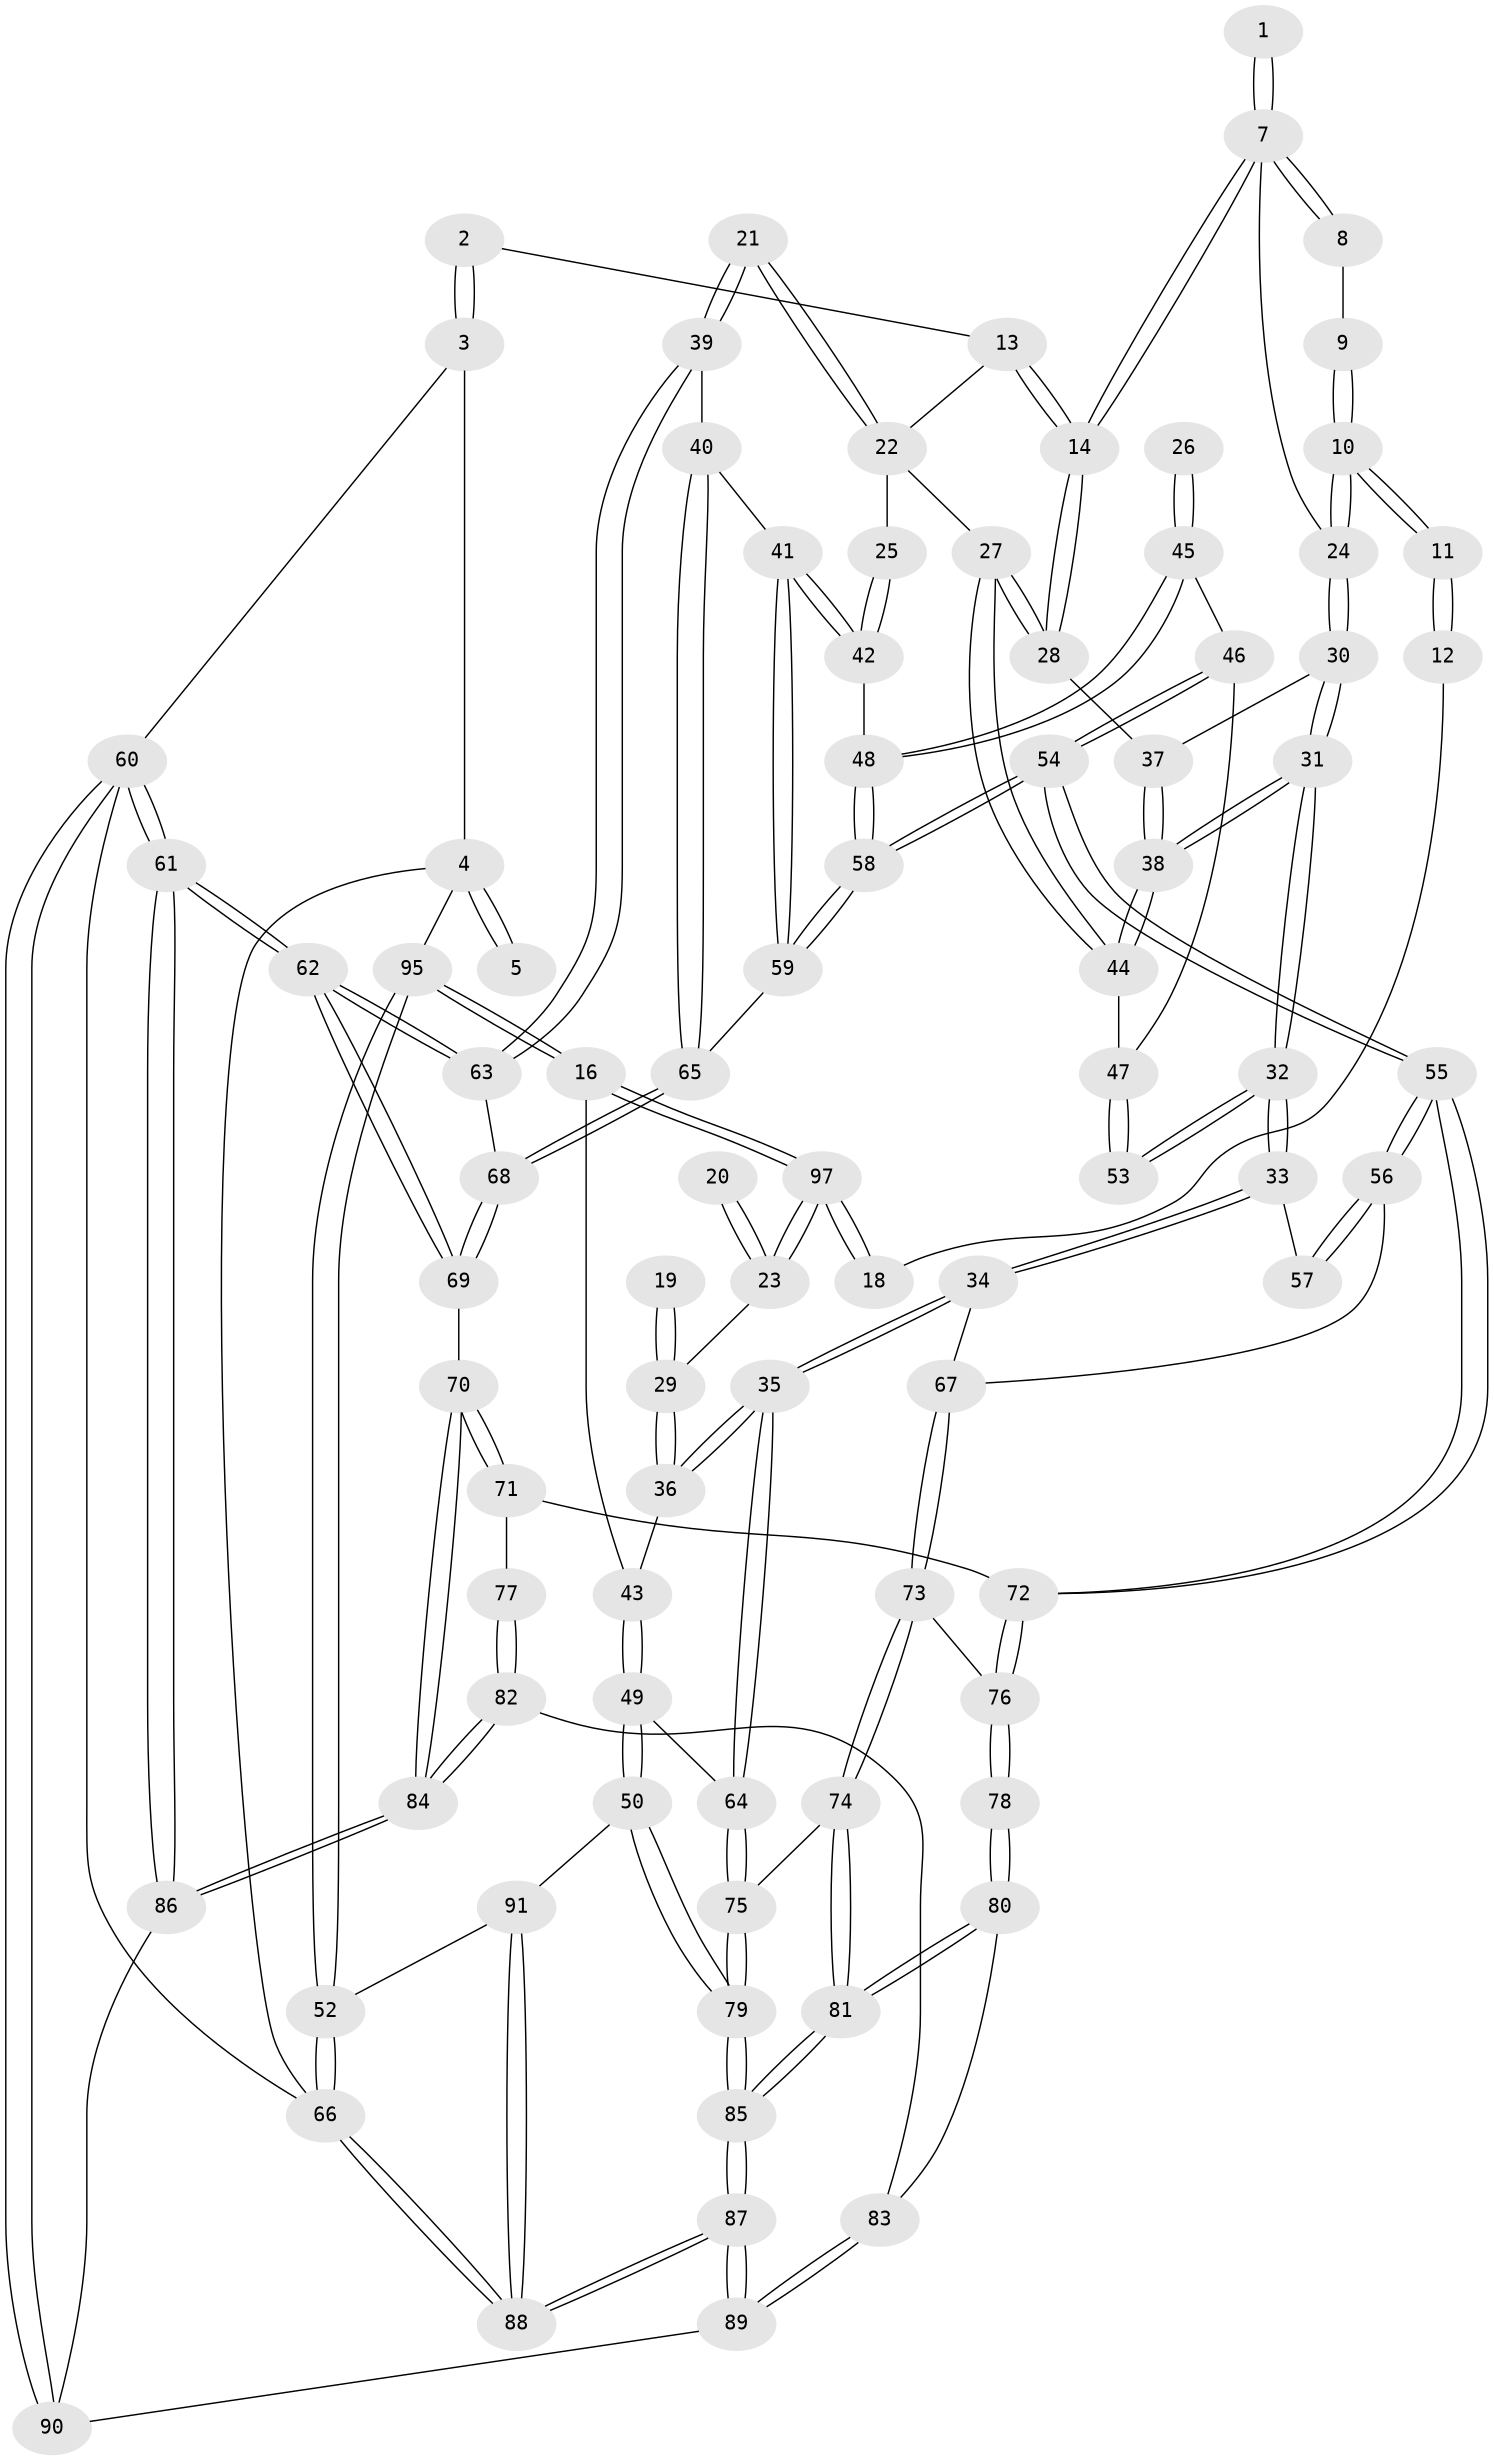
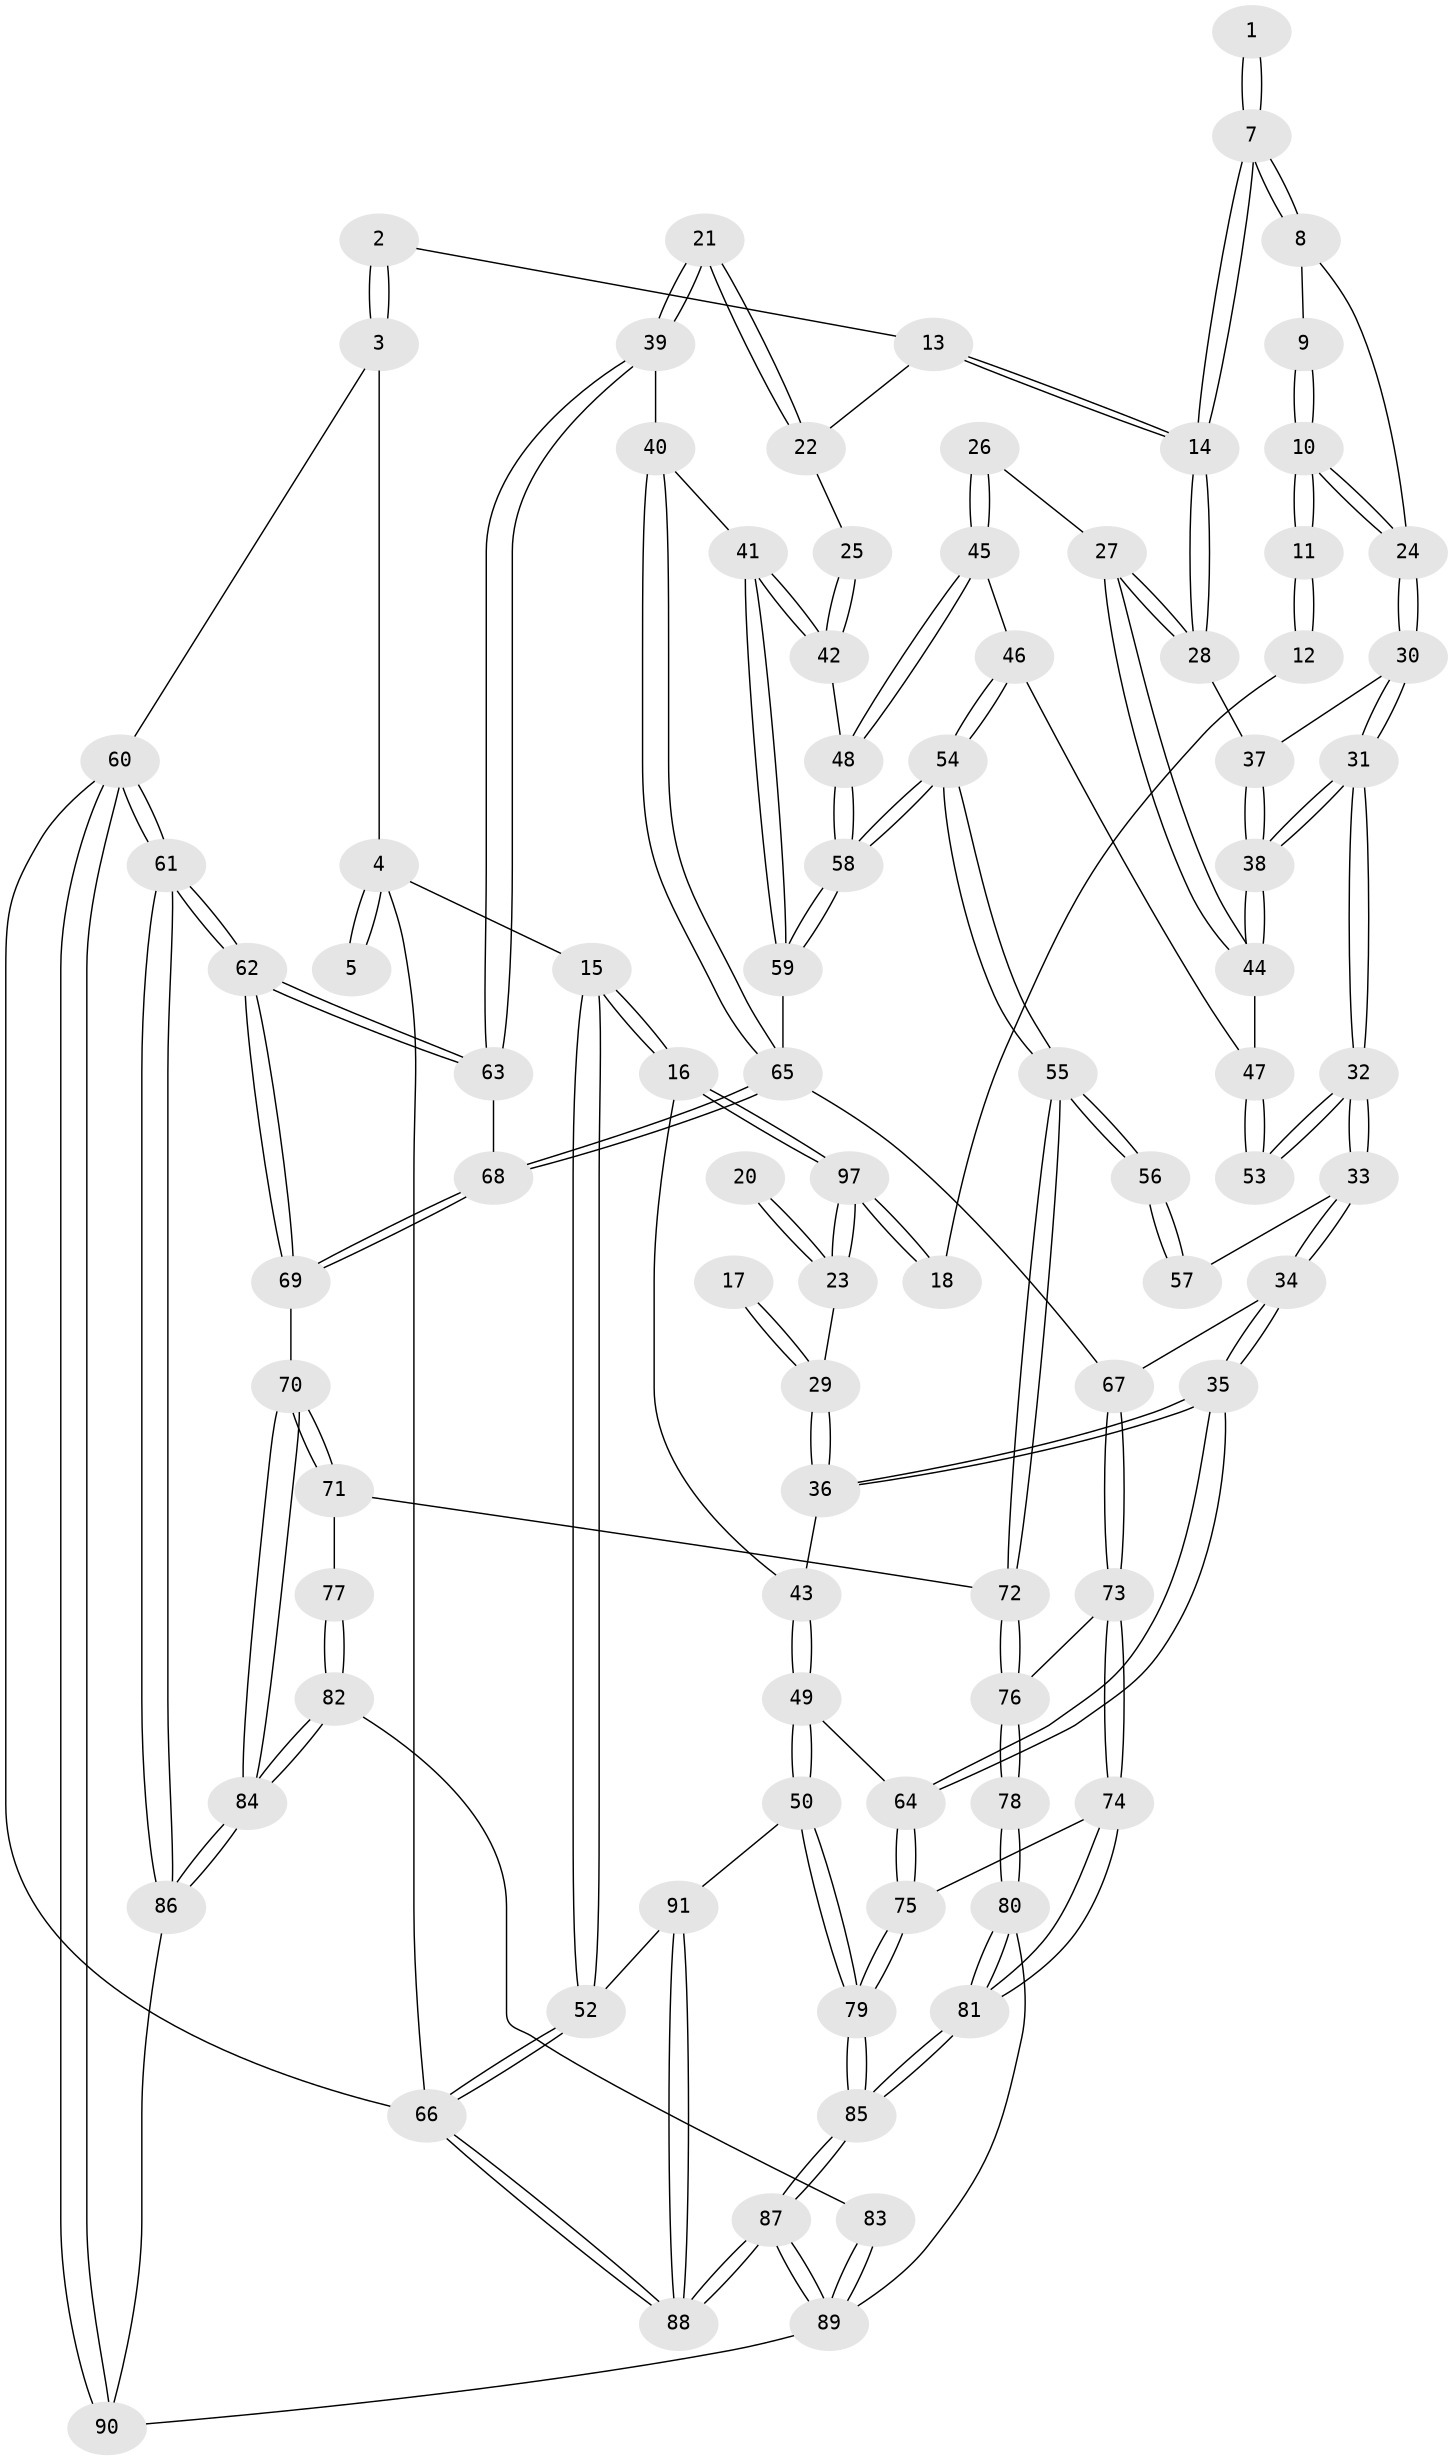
(1266, 351) -> (1380, 389)
(939, 501) -> (1044, 501)
(412, 970) -> (592, 970)
(666, 1282) -> (734, 1282)
(1230, 1355) -> (967, 1213)
(967, 2073) -> (993, 2143)
